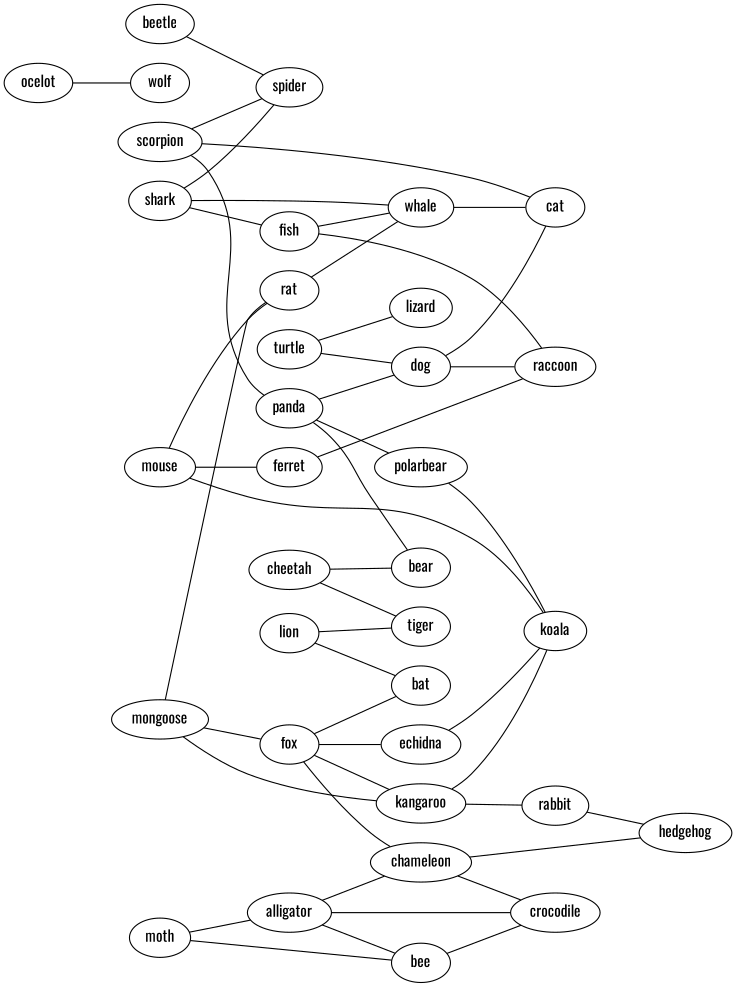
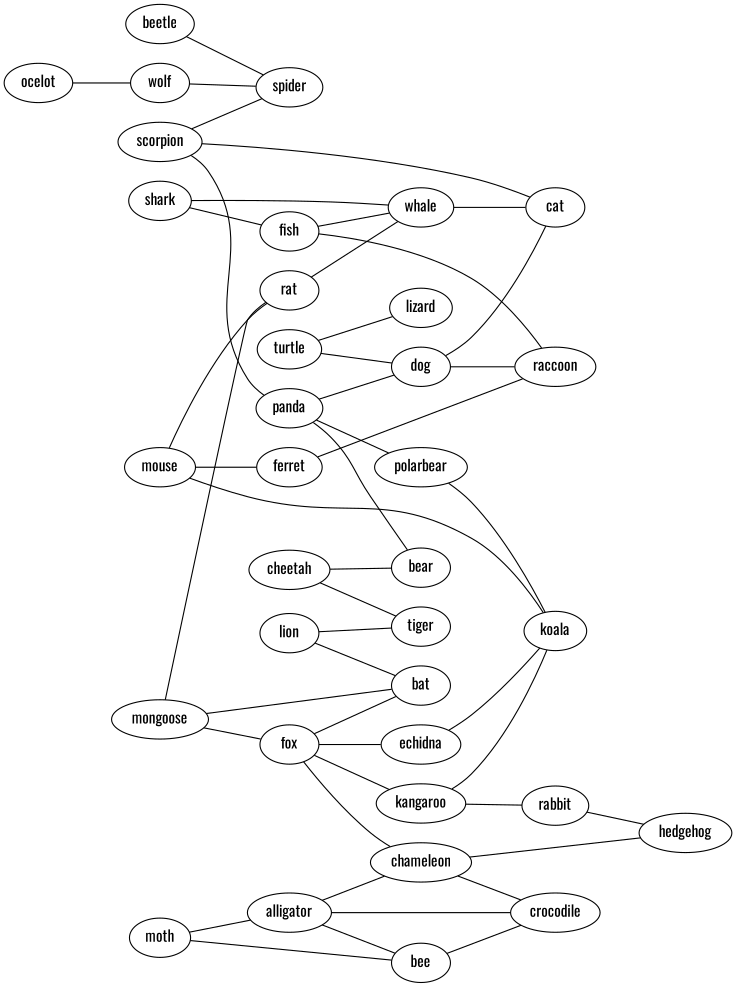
(230, 152) -> (223, 85)
(275, 783) -> (299, 701)
